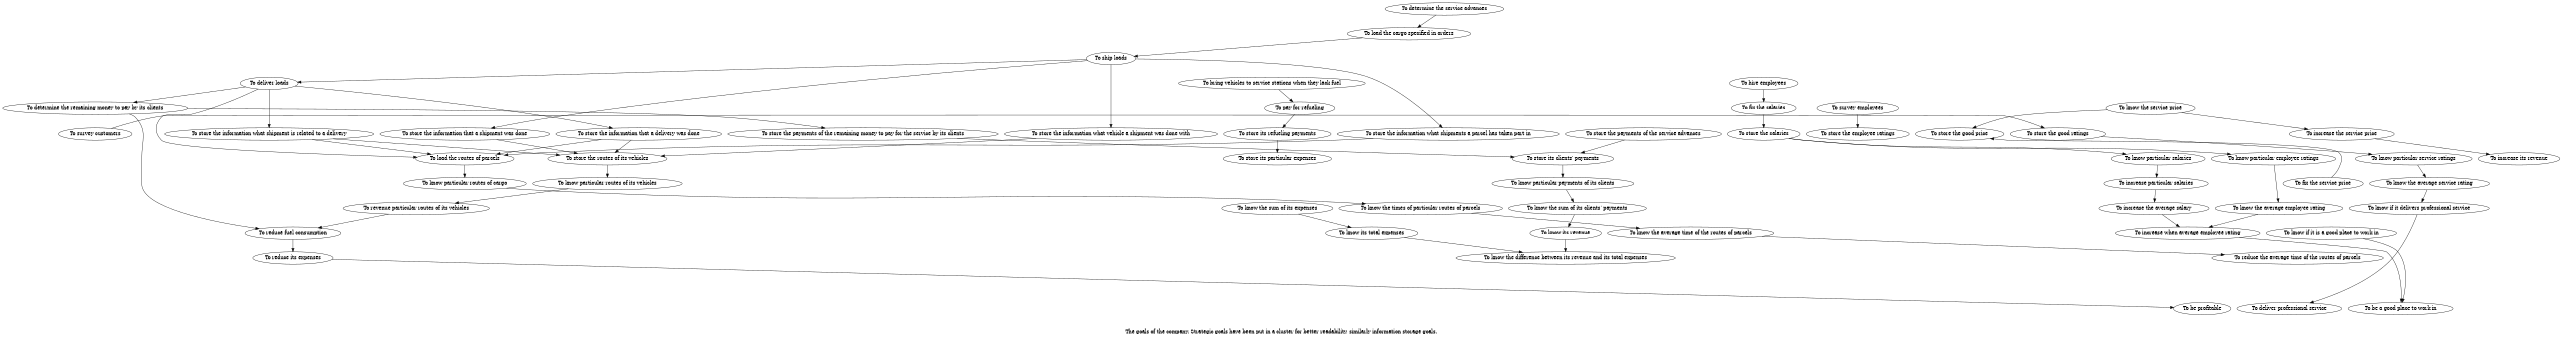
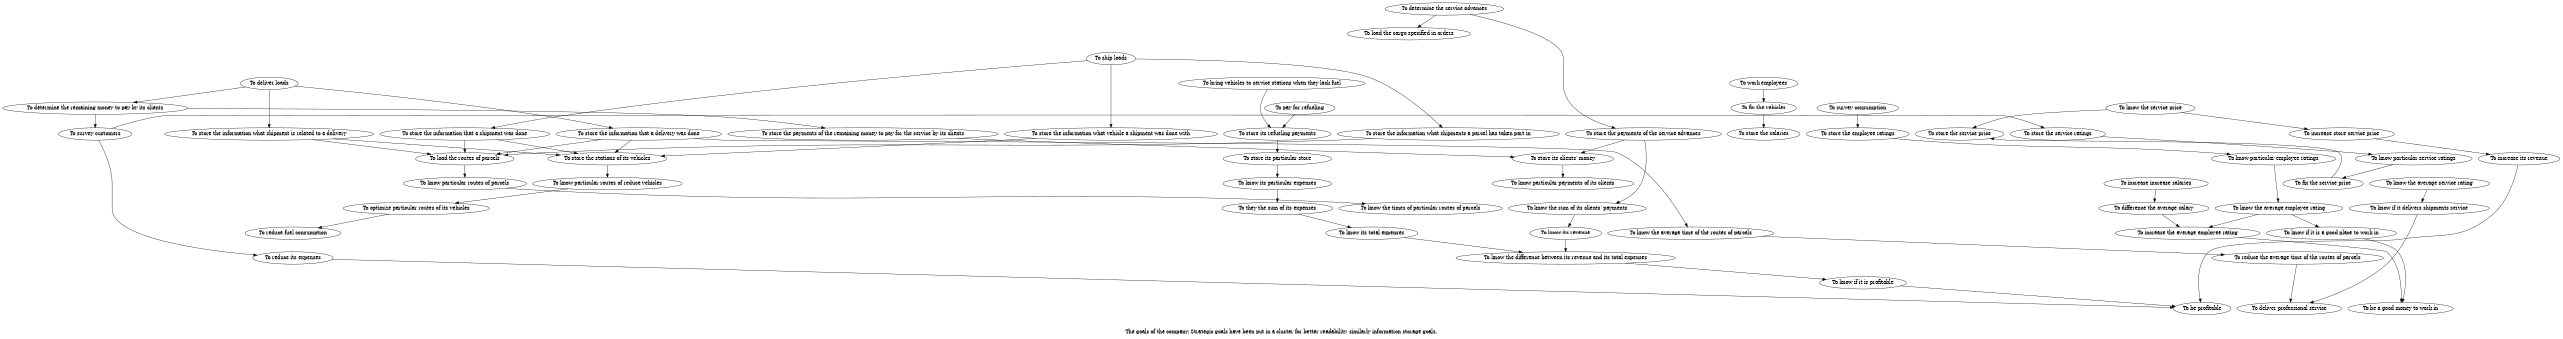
(1250, 47) -> none
none -> (1561, 53)
(694, 71) -> none
(1764, 83) -> (1764, 83)
(1285, 95) -> (1260, 108)
(1764, 108) -> (1764, 108)
(1858, 108) -> (1858, 108)
(1960, 134) -> (1960, 134)
(2058, 134) -> (2058, 134)
(2342, 134) -> (2342, 134)
(2085, 148) -> (2060, 147)
(223, 149) -> (465, 145)
(607, 159) -> (607, 159)
(1277, 159) -> (1277, 159)
(1563, 159) -> (1563, 159)
(2158, 159) -> none
(2421, 170) -> (2369, 171)
(465, 184) -> (465, 184)
(607, 184) -> (607, 184)
none -> (1277, 184)
(2156, 184) -> (2156, 184)
(1569, 195) -> (1644, 177)
(158, 203) -> (95, 119)
(416, 208) -> (416, 208)
(1277, 208) -> (1277, 208)
(2154, 208) -> (2154, 208)
(2419, 208) -> (2419, 208)
none -> (2304, 220)
(1554, 221) -> (1283, 144)
(2188, 233) -> (2188, 233)
none -> (2356, 241)
(293, 244) -> (143, 235)
none -> (2294, 282)
none -> (1863, 283)
(2401, 309) -> (2401, 309)
